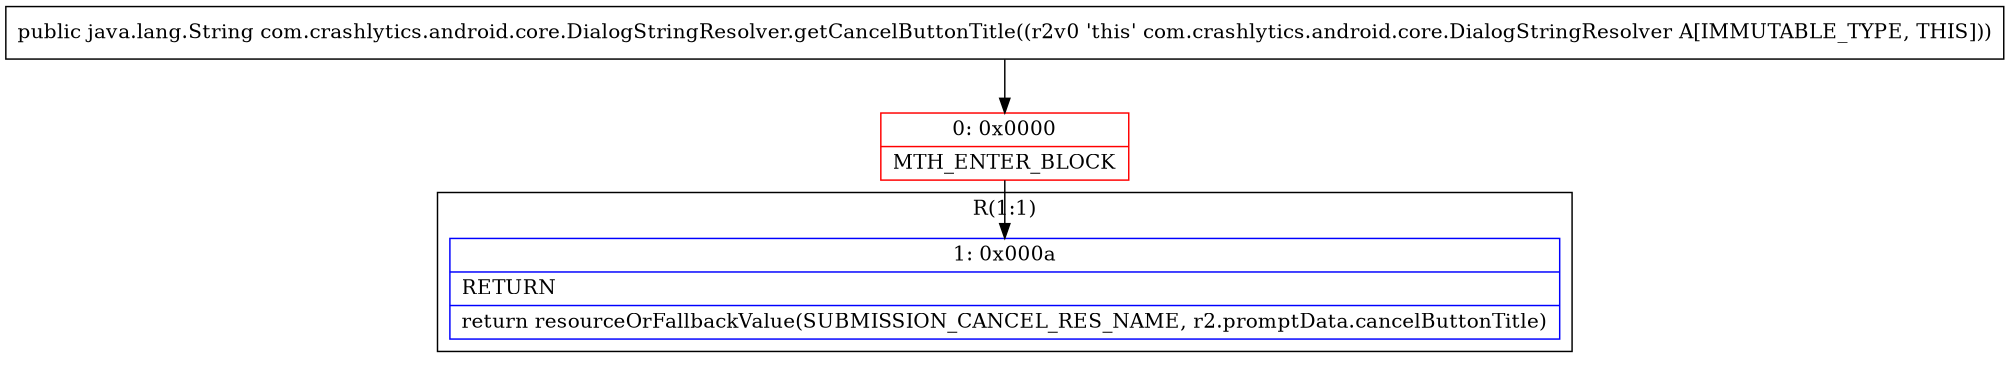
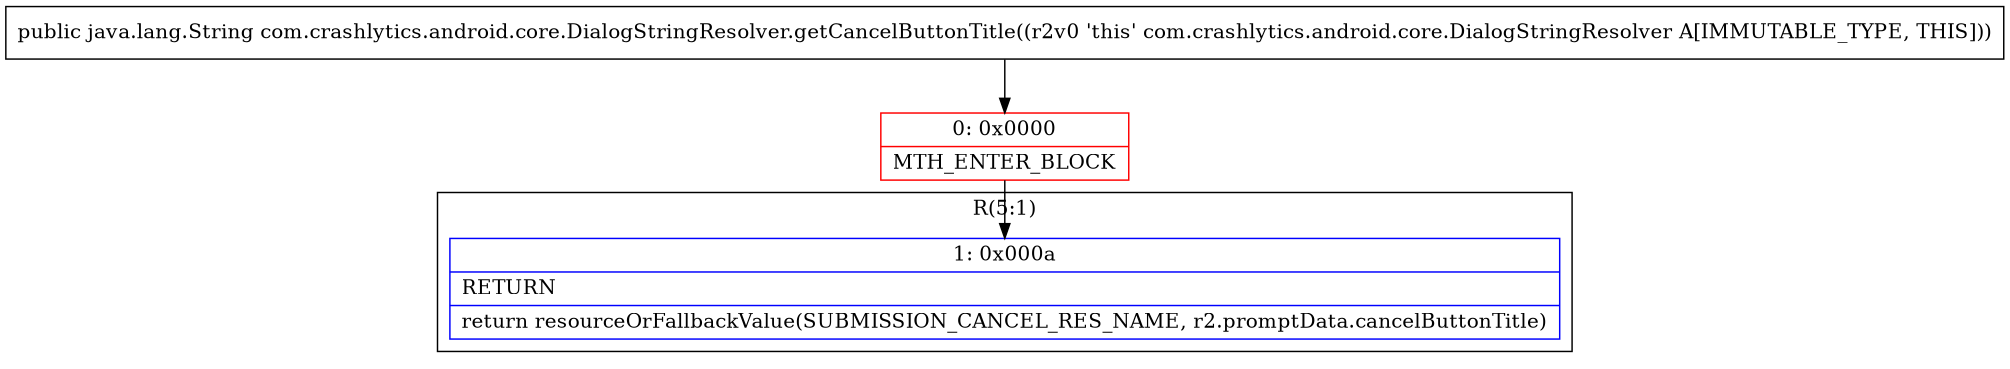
(1005, 209) -> (1005, 209)
